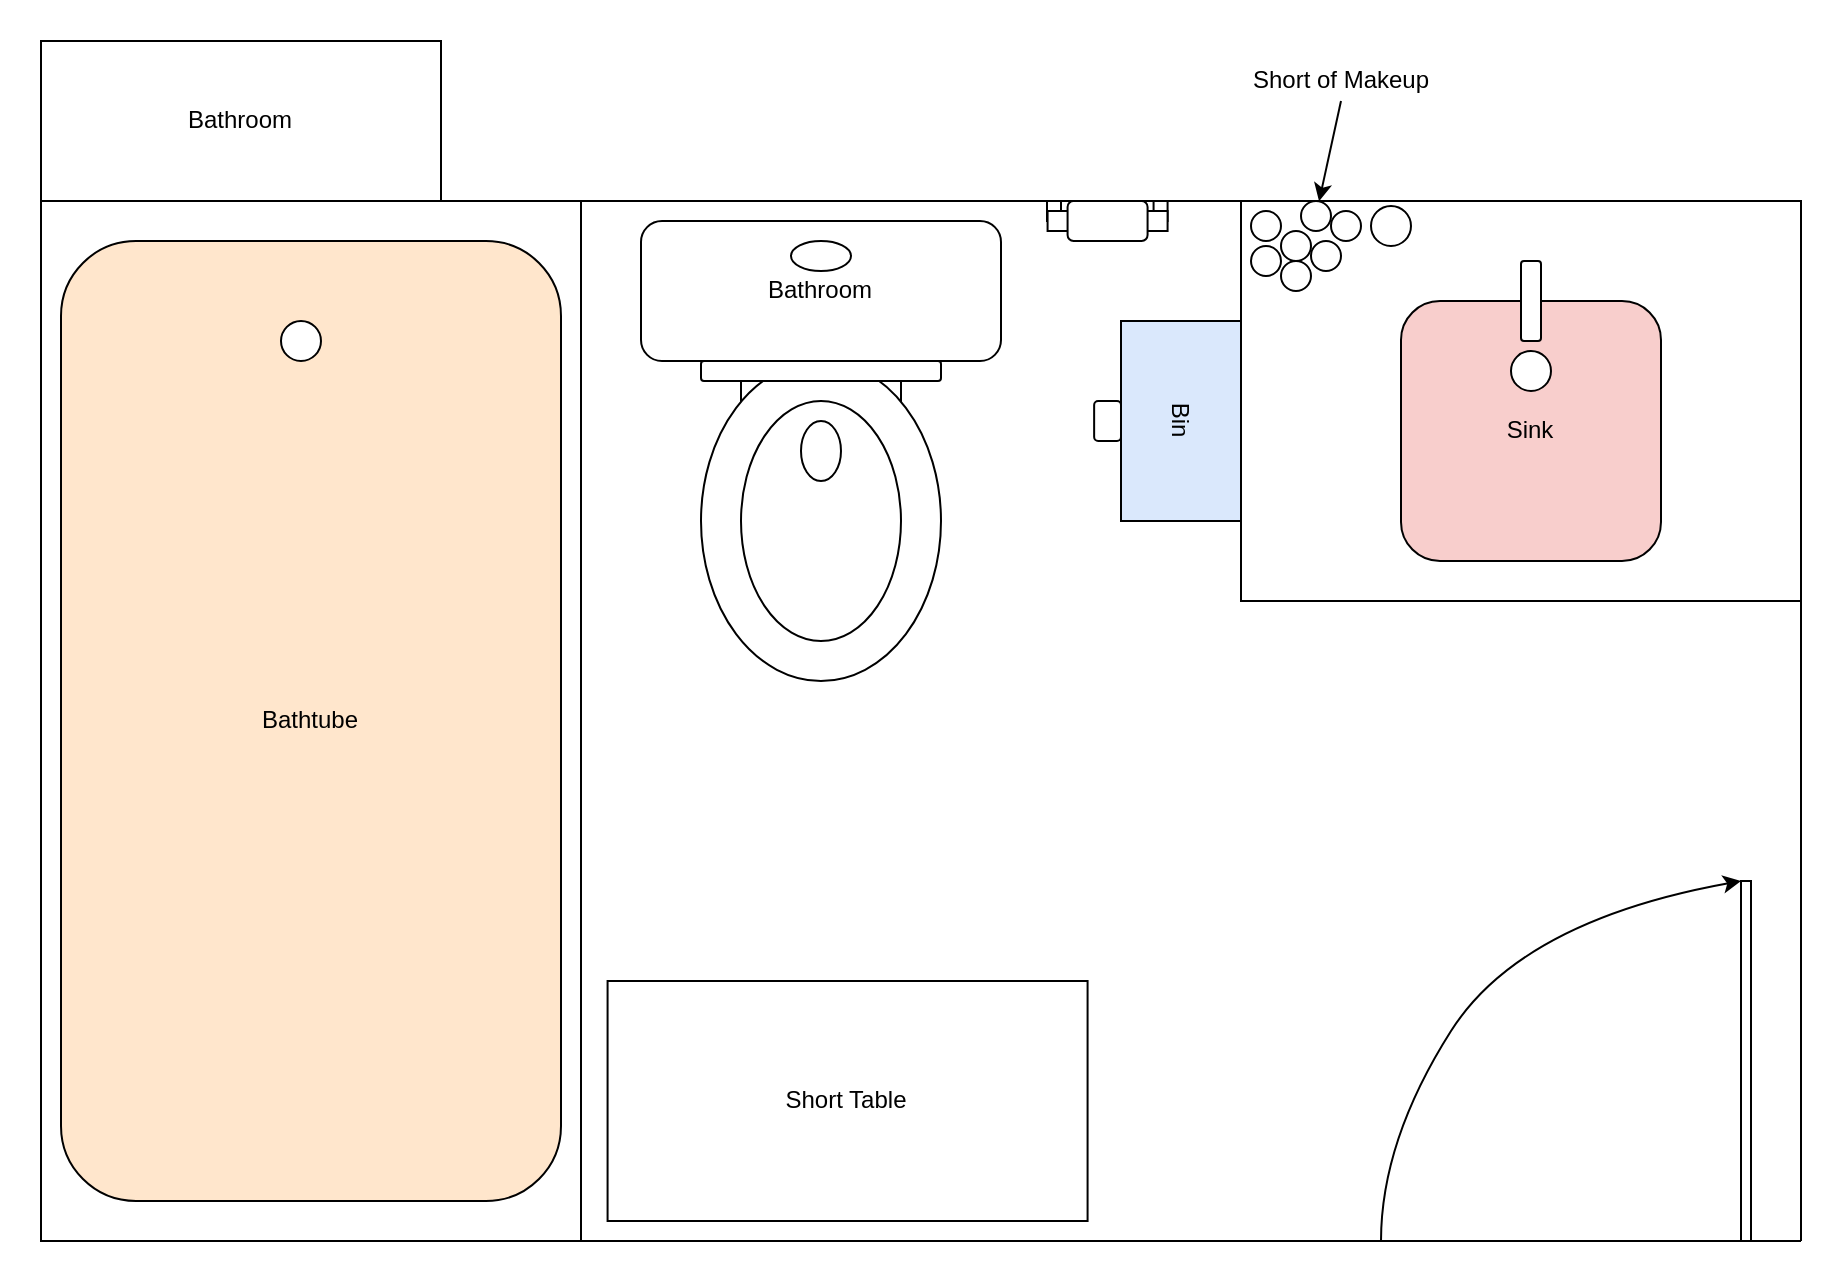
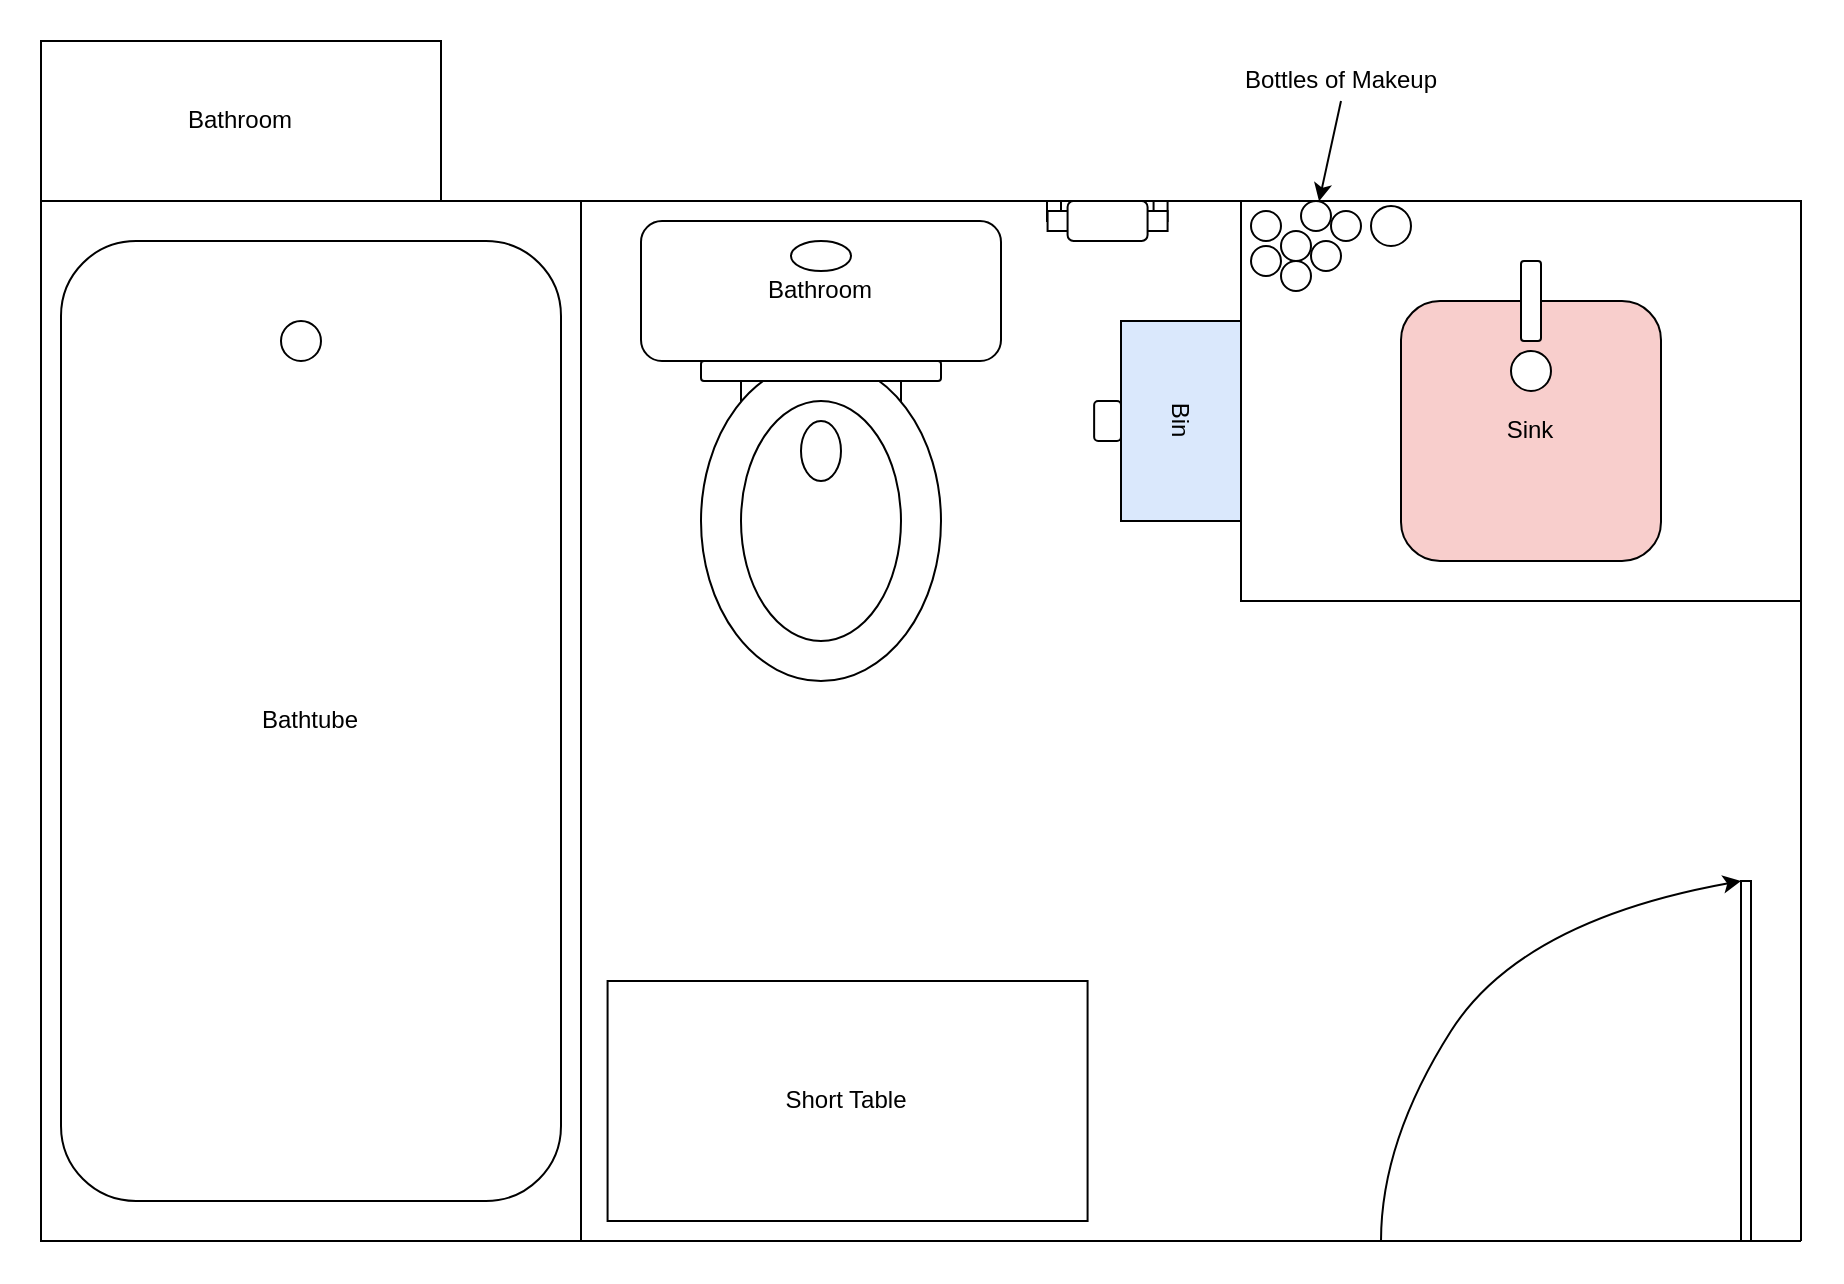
(1342, 81) -> (1342, 81)
(311, 721) -> (311, 721)
